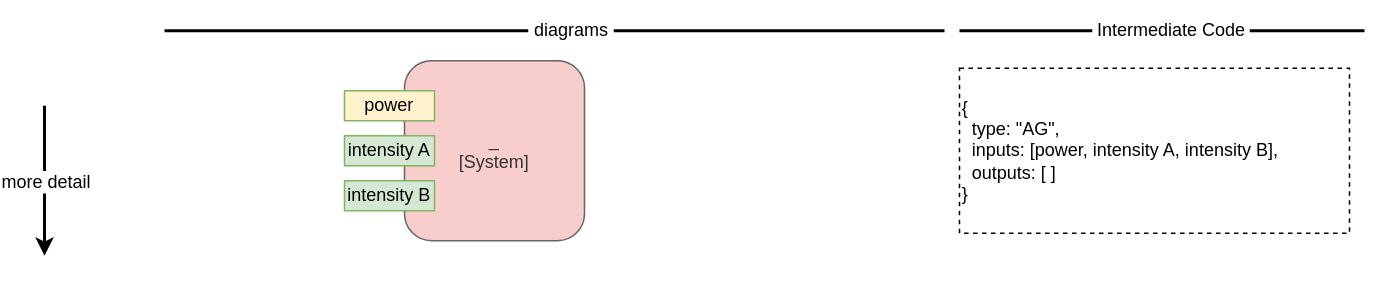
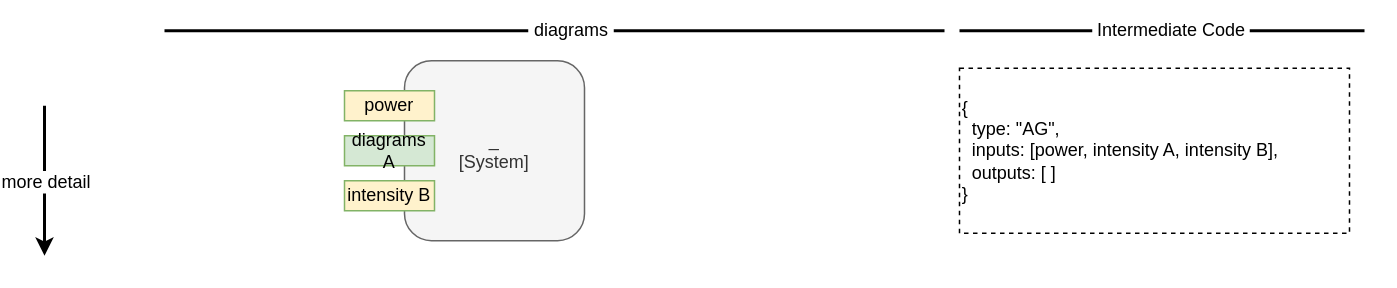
(389, 151) -> (389, 151)
(494, 151) -> (494, 151)
(389, 196) -> (389, 196)
